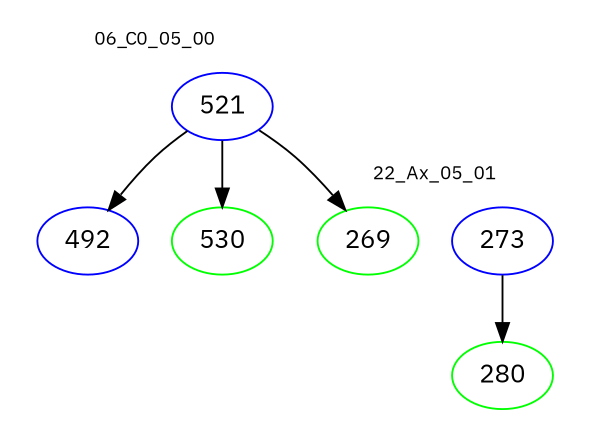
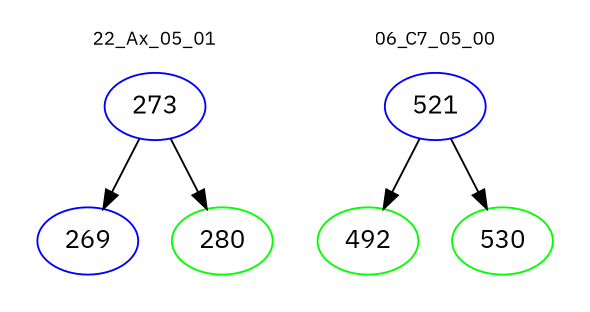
(155, 40) -> (435, 40)
(315, 175) -> (126, 165)
(88, 241) -> (368, 241)
(368, 241) -> (88, 241)
